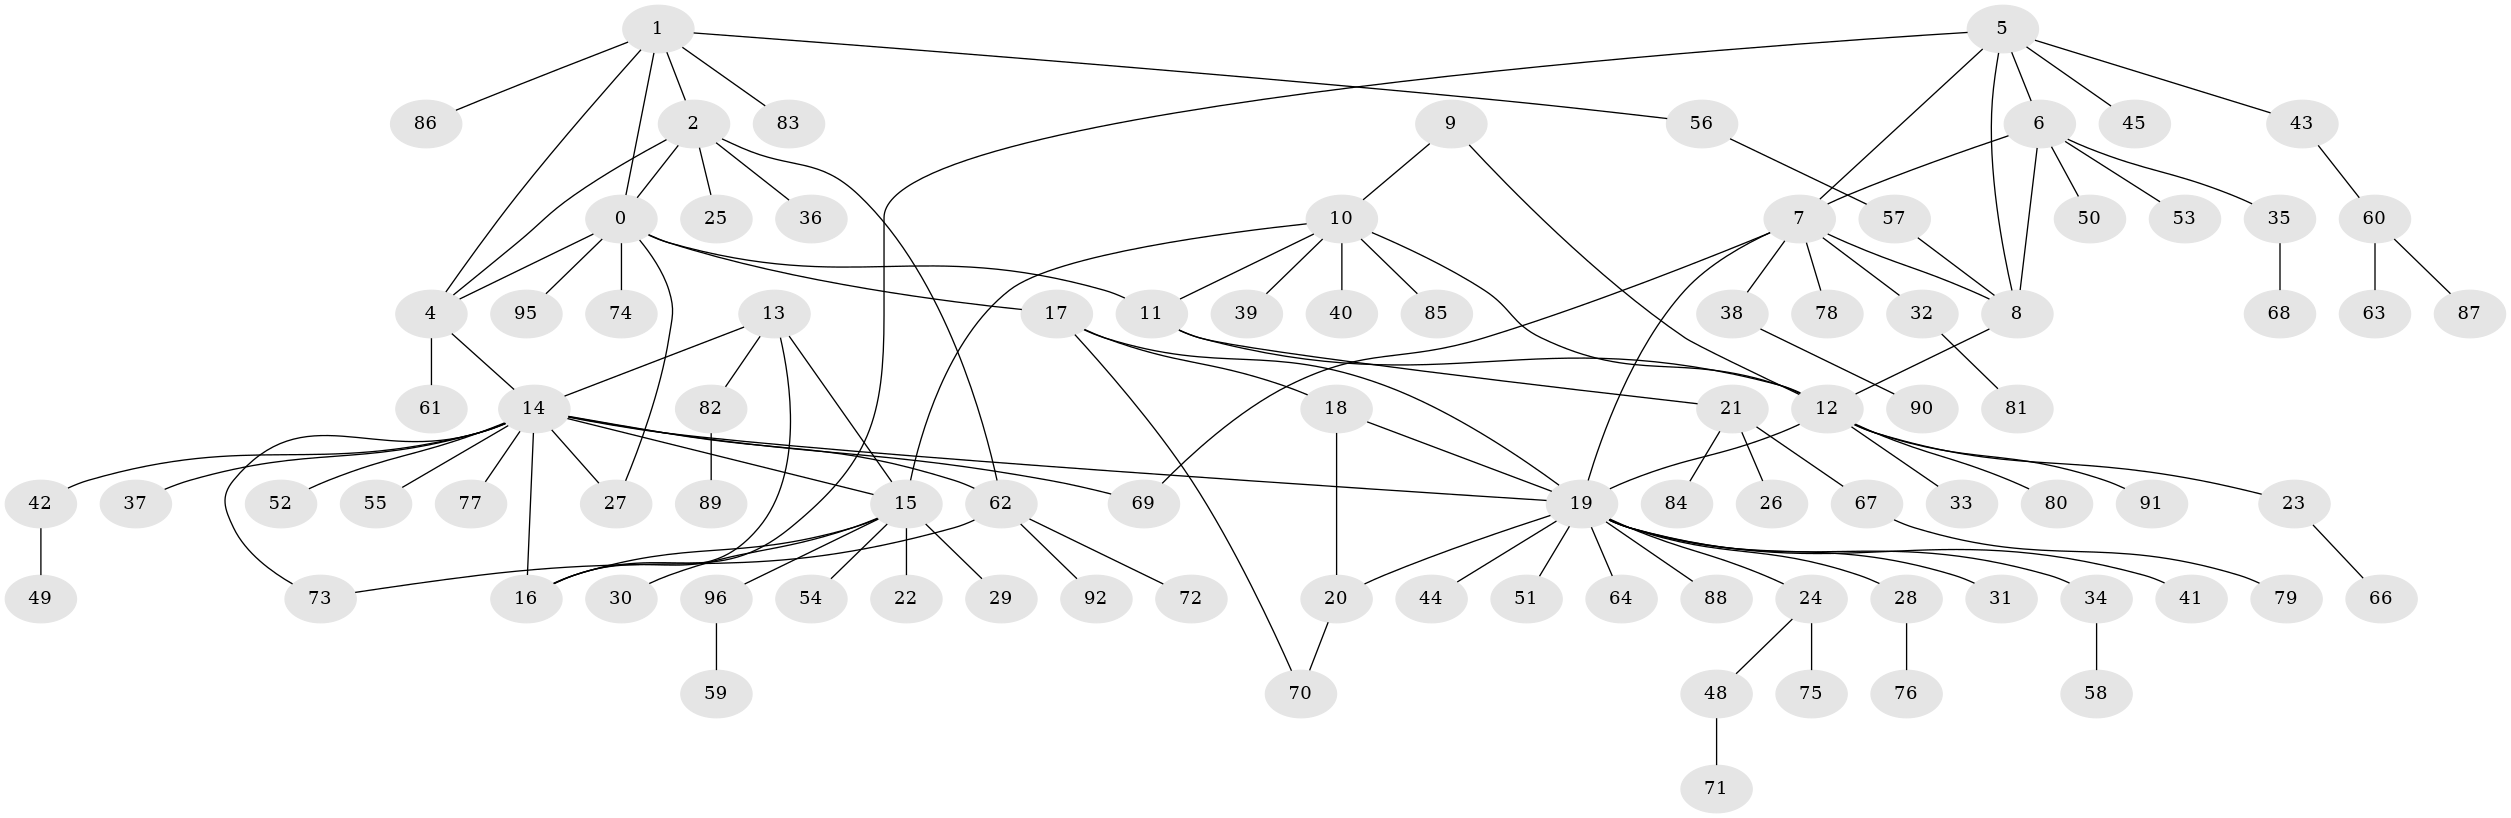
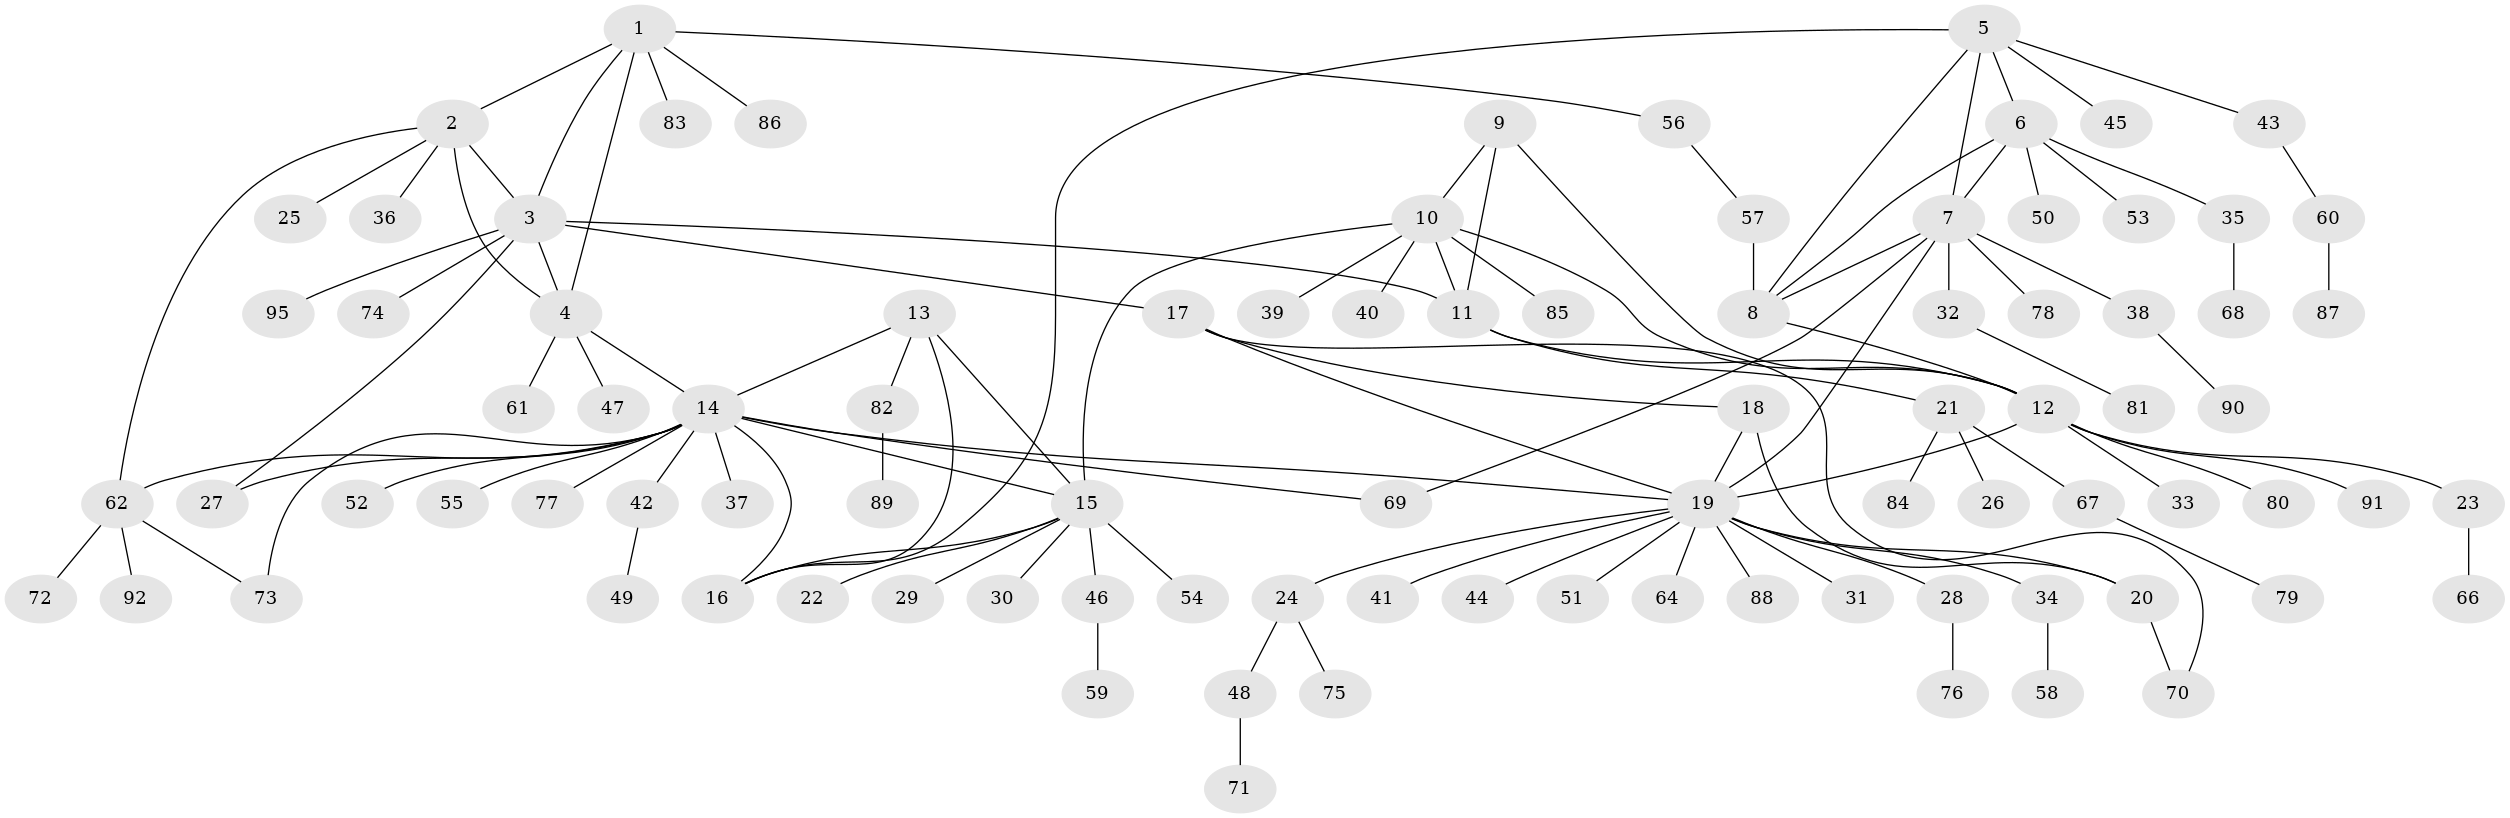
(621, 219) -> (530, 219)
none -> (1482, 219)
(2375, 314) -> none
none -> (614, 409)
(716, 599) -> (1098, 599)
